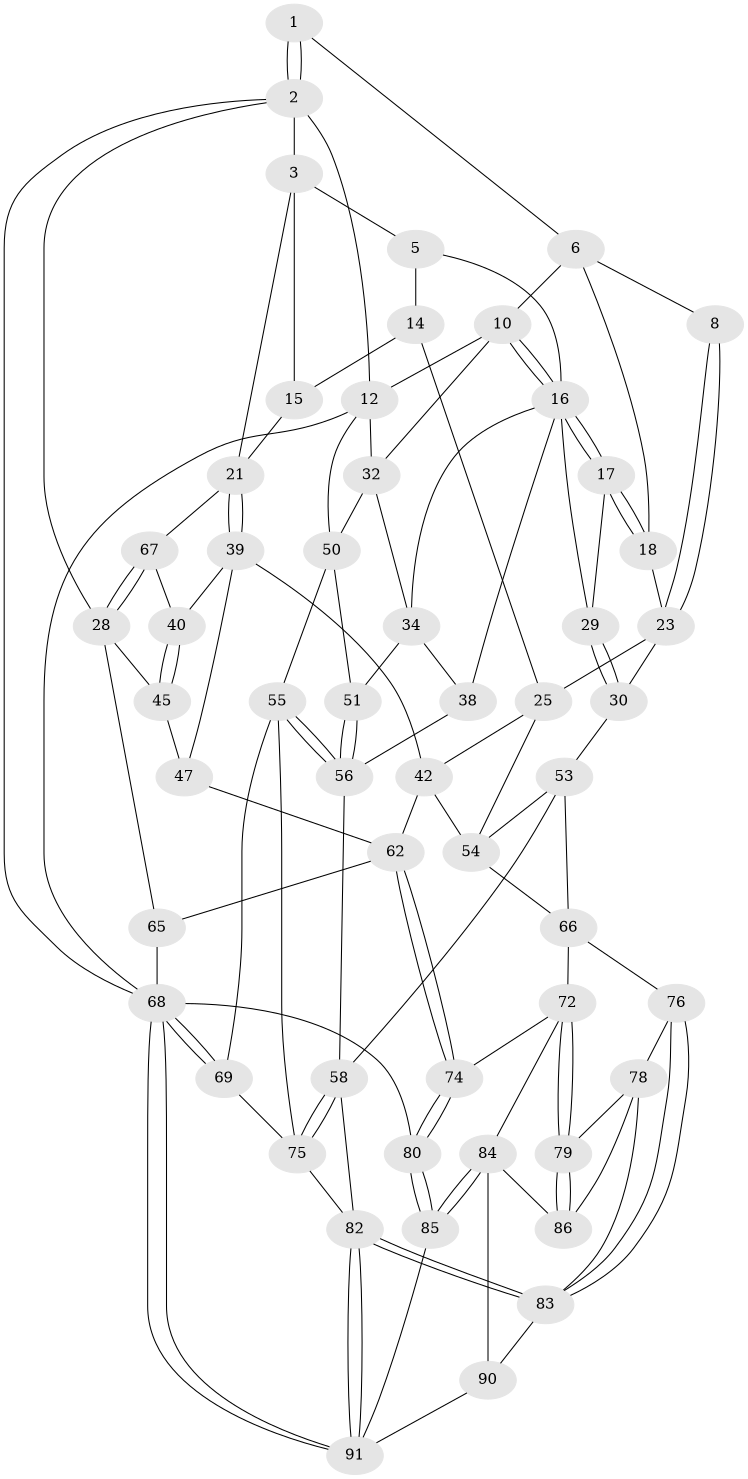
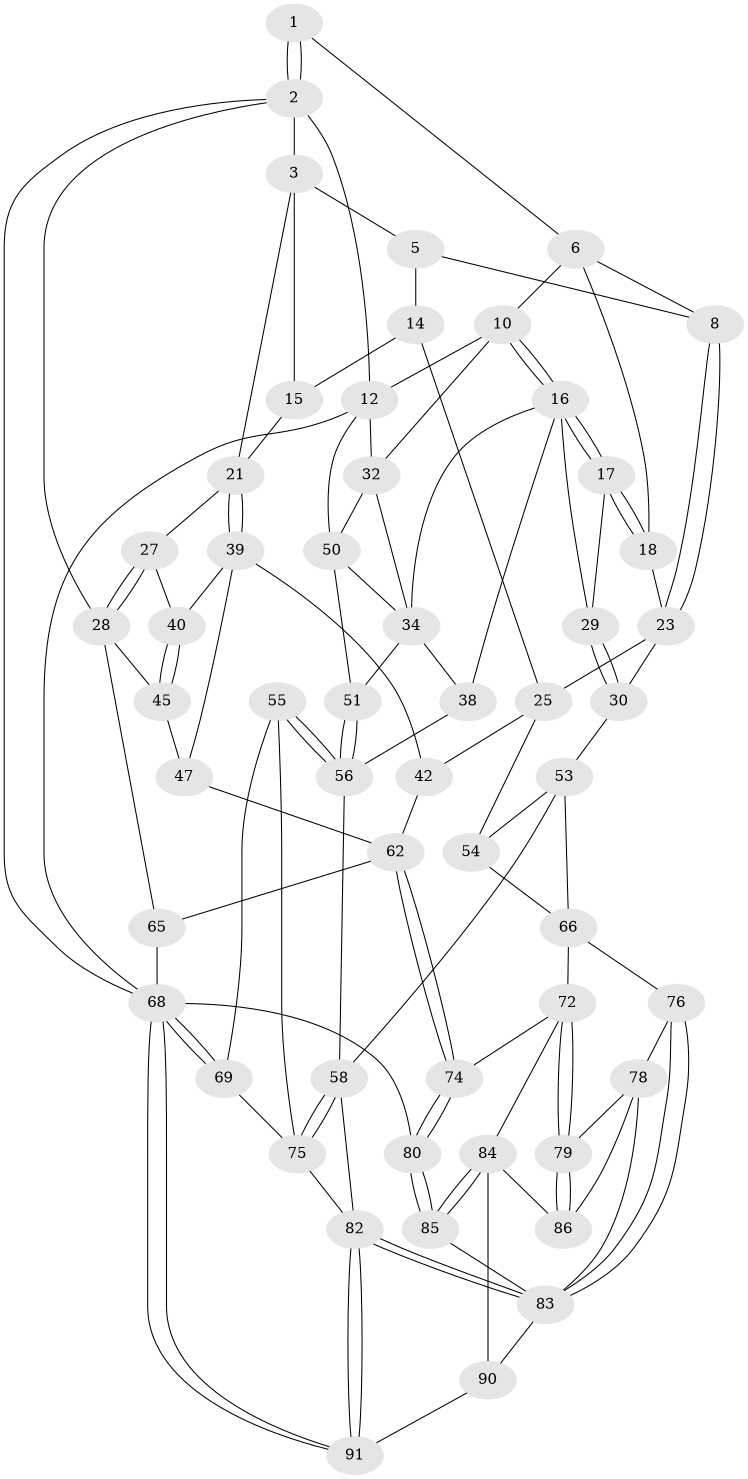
(525, 291) -> (565, 287)
(150, 551) -> (150, 551)
(305, 626) -> (372, 589)
(448, 815) -> none
(398, 1344) -> (481, 1262)
